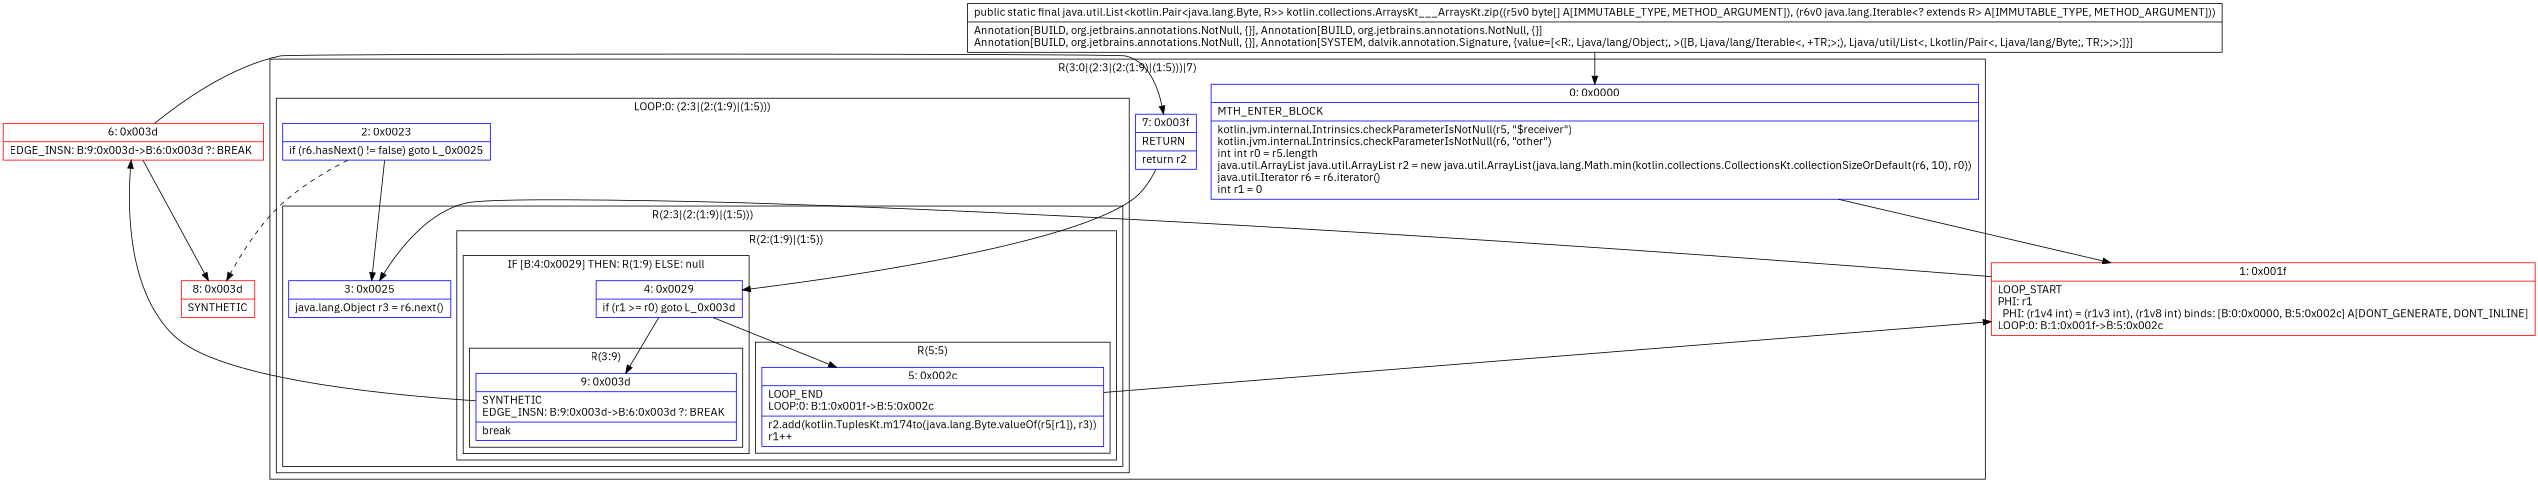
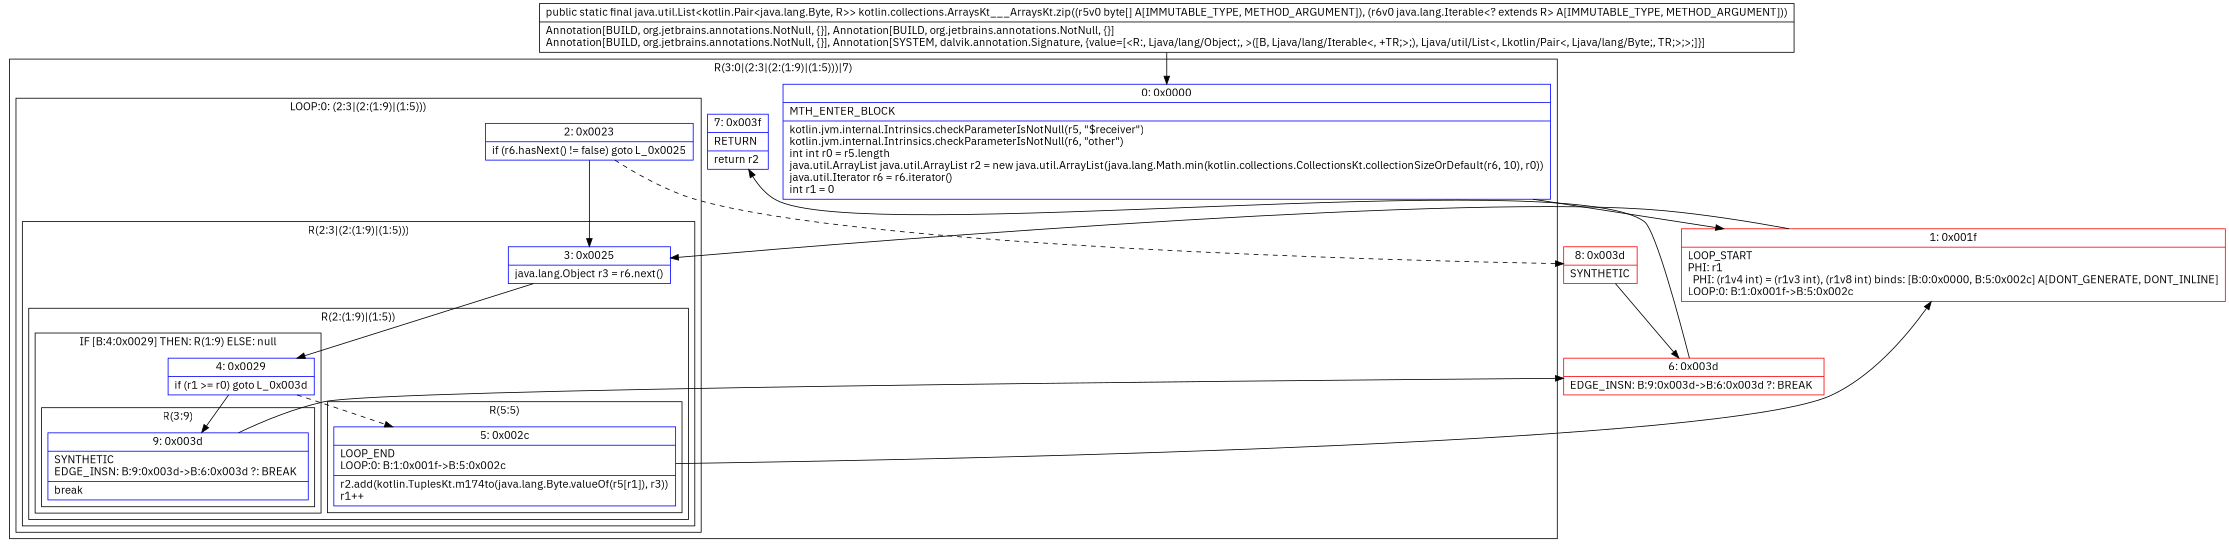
(174, 217) -> (1645, 318)
(964, 255) -> (419, 320)
(759, 336) -> (341, 409)
